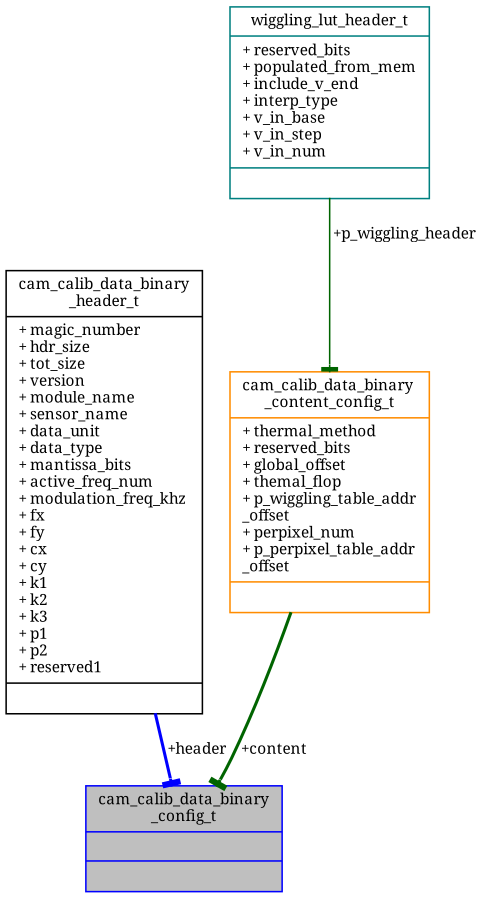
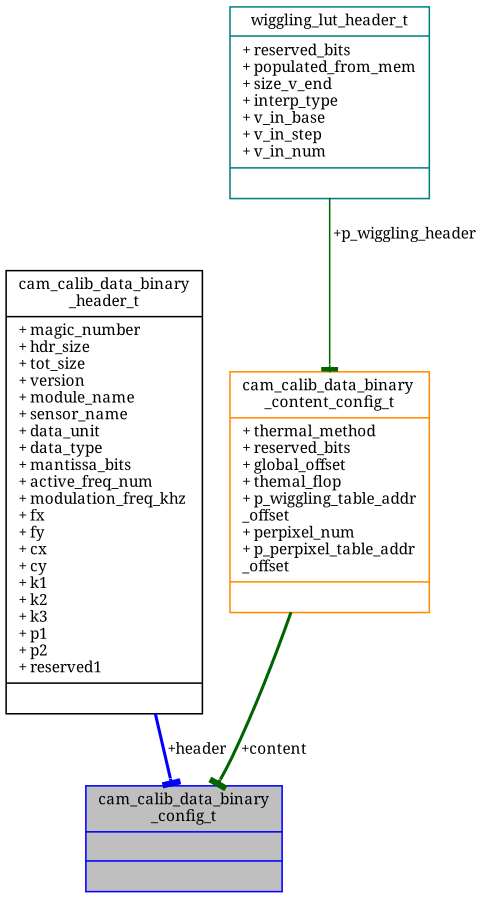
(301, 84) -> (288, 84)
